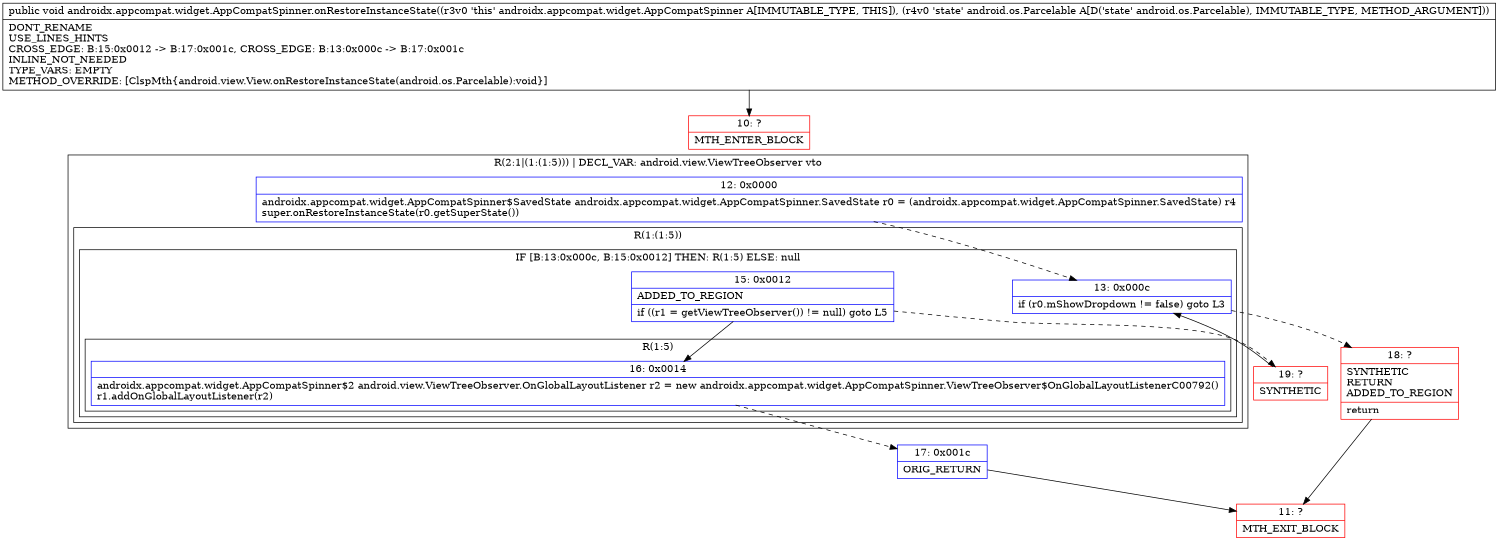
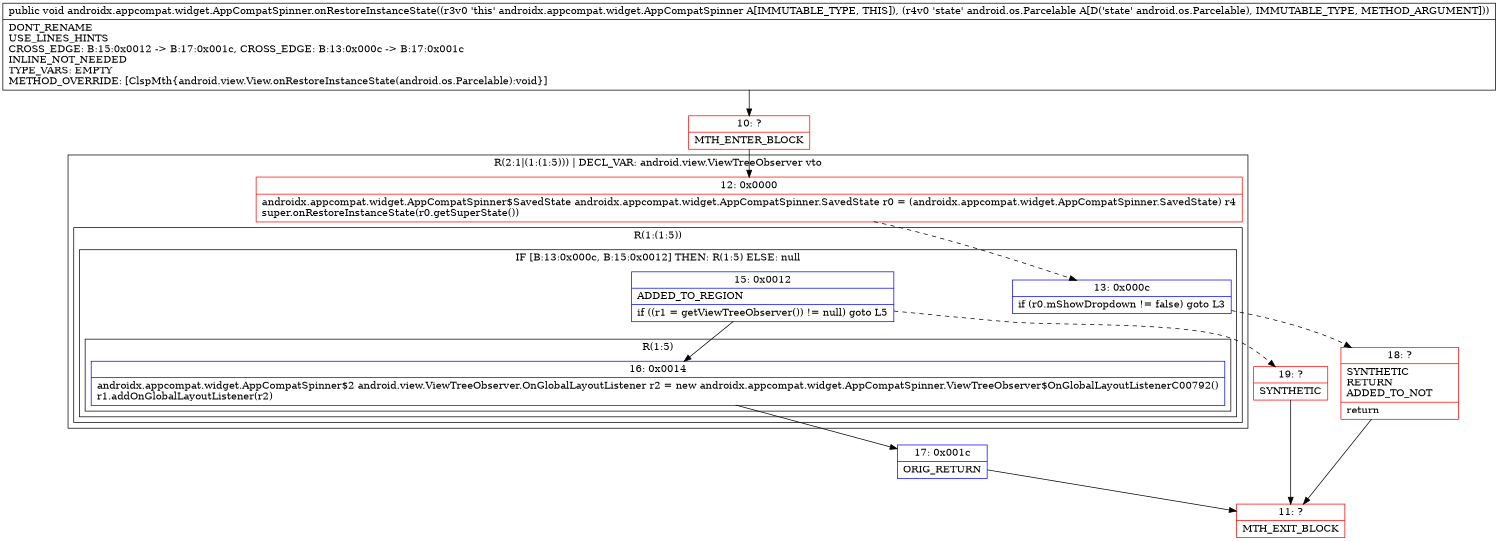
none -> (749, 160)
(749, 199) -> (749, 199)
(1213, 329) -> (1291, 448)
(1400, 393) -> (1390, 393)
(840, 433) -> (840, 433)
